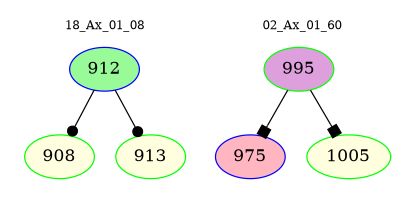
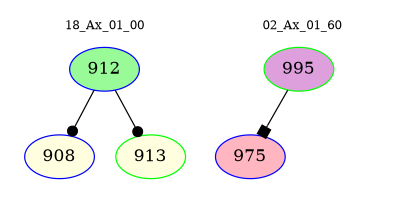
(105, 26) -> (105, 26)
(60, 157) -> (60, 157)
(349, 157) -> none
